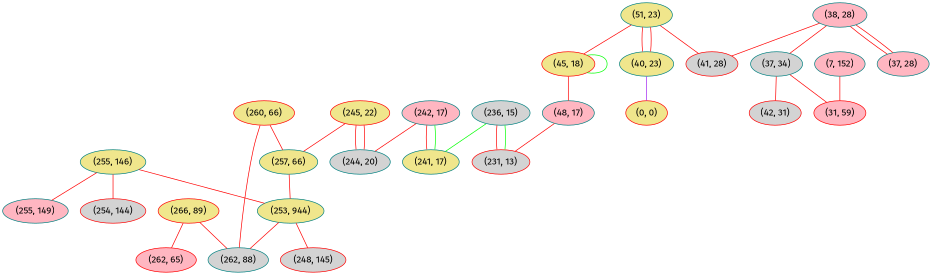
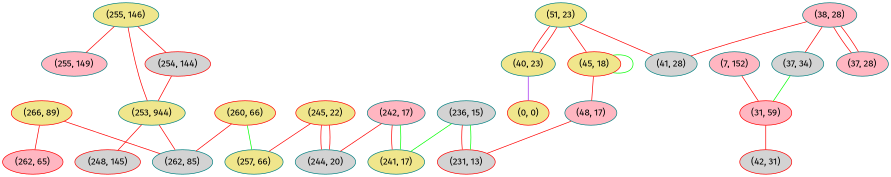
(712, 64) -> (671, 64)
(776, 89) -> (766, 138)
(808, 89) -> (782, 89)
(276, 138) -> (250, 138)
(290, 187) -> (165, 89)
(238, 260) -> (183, 162)
